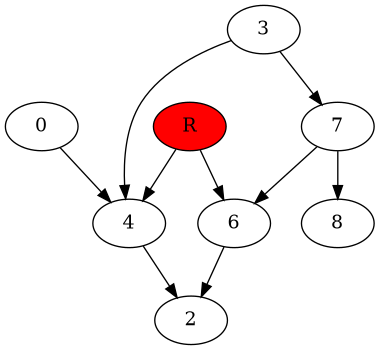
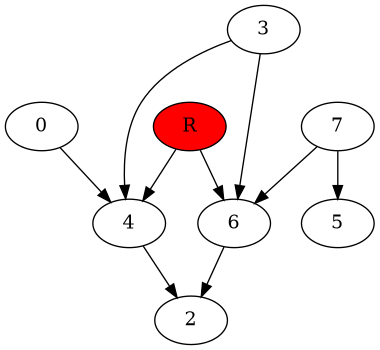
(297, 73) -> (250, 120)
(338, 223) -> (338, 223)
